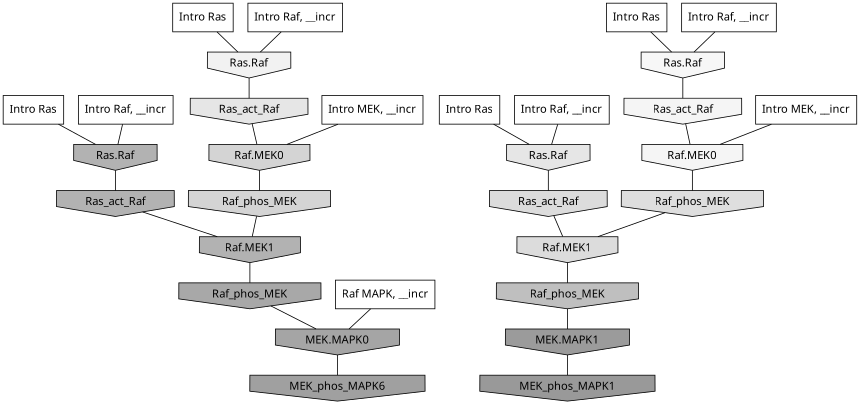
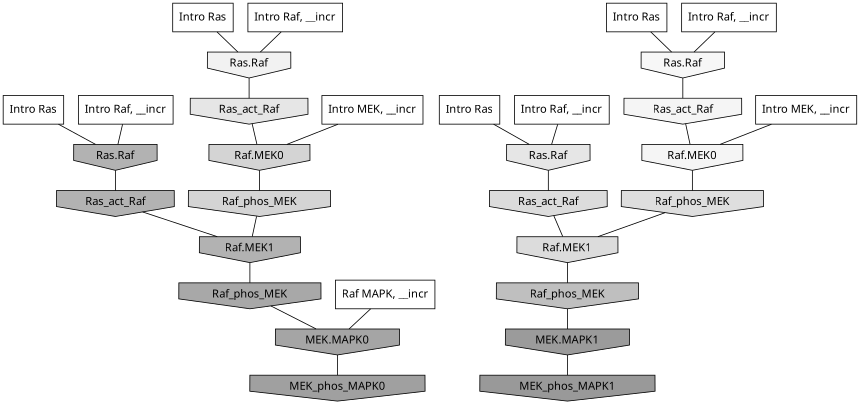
(337, 387) -> (337, 387)
